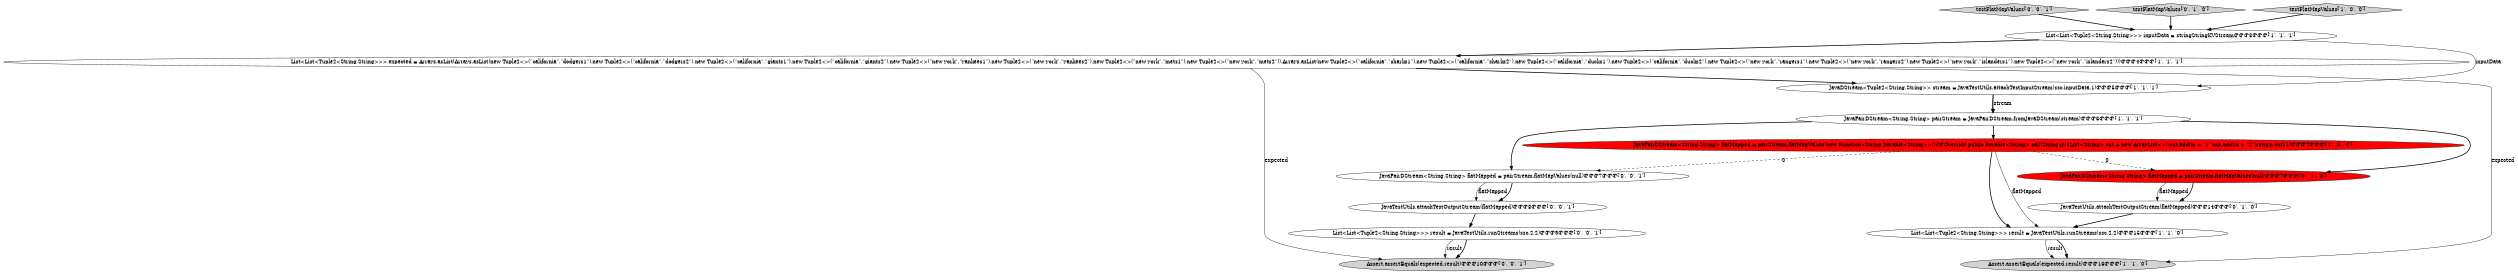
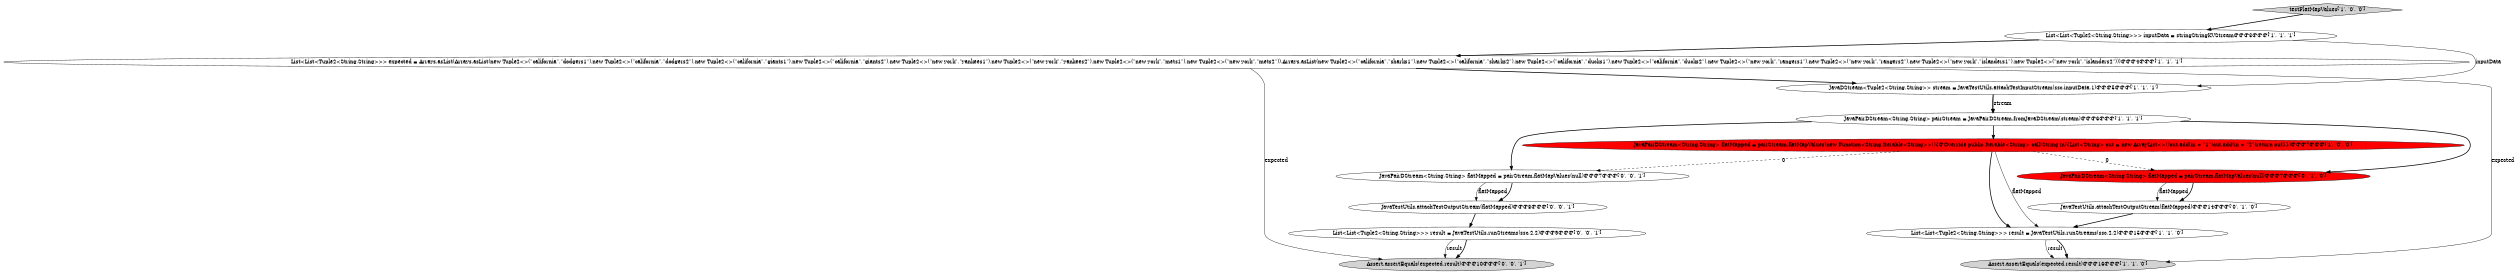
(2014, 10) -> none
(2171, 10) -> none
